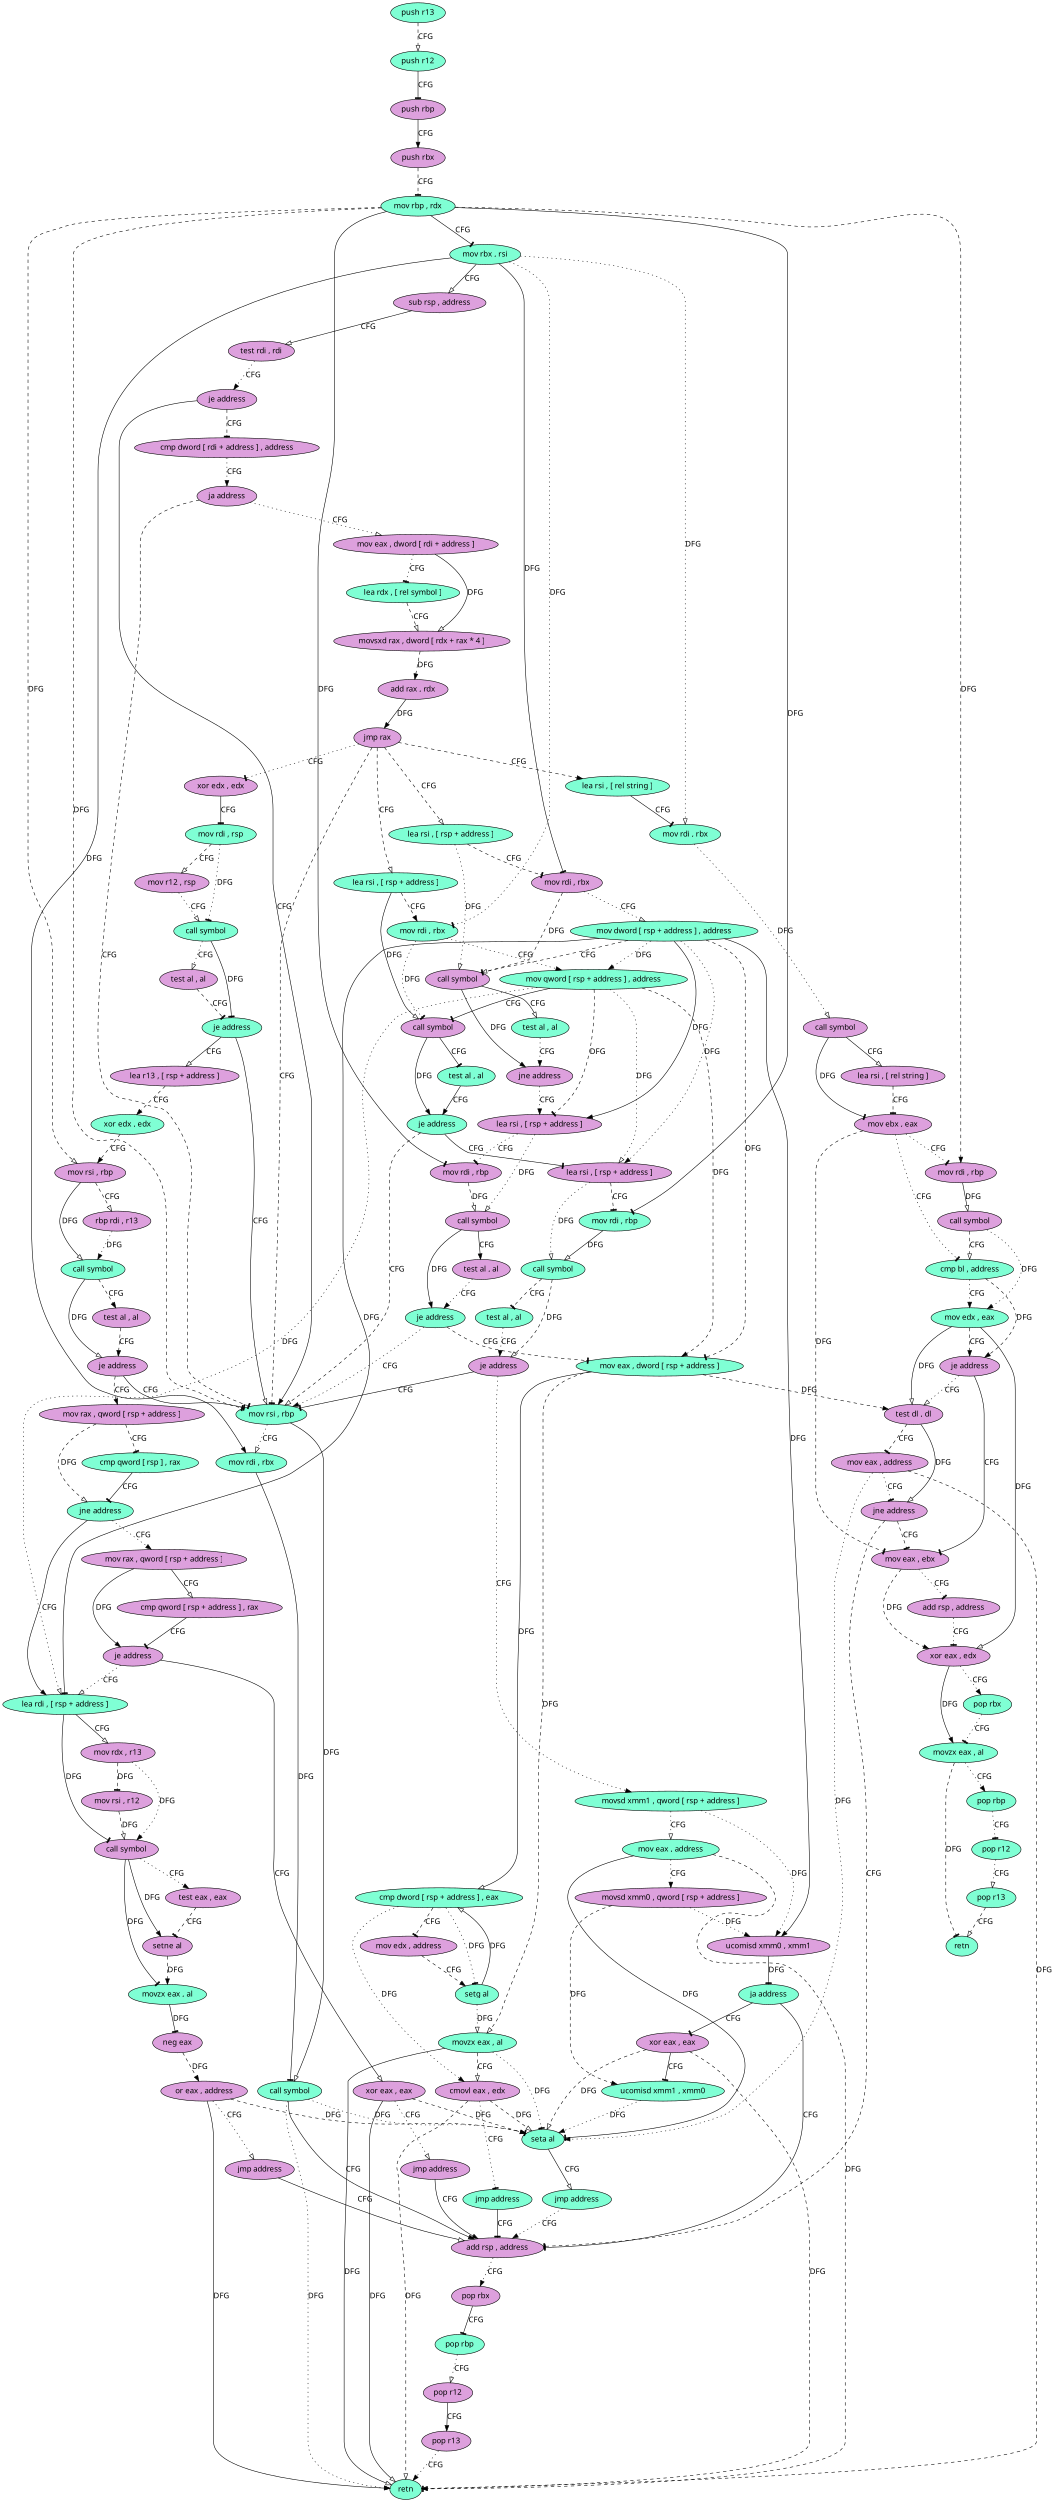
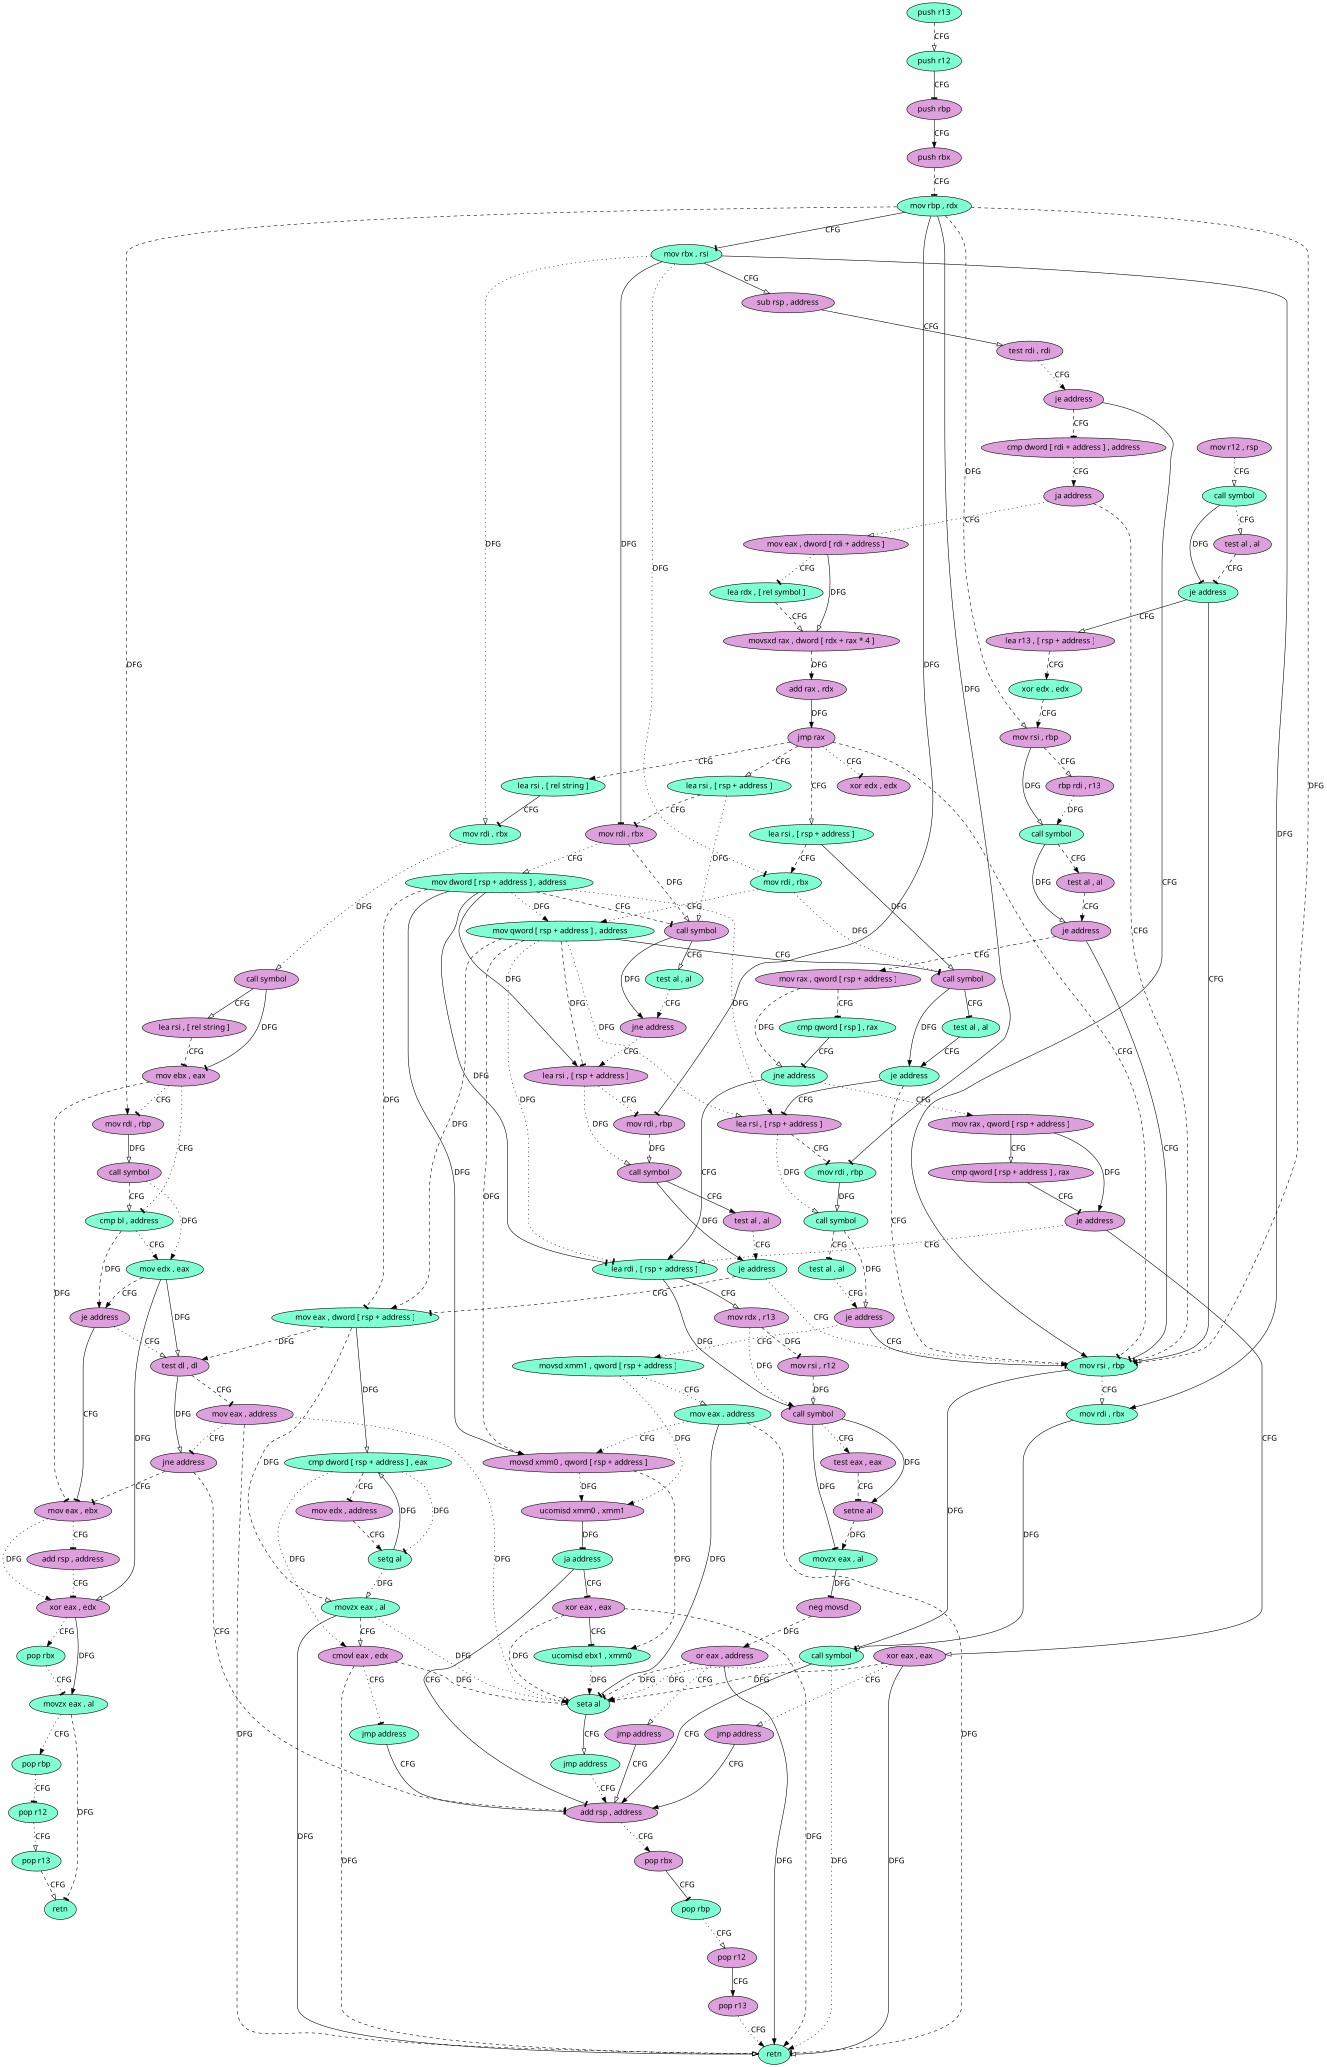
(221, 834) -> none
none -> (484, 1196)
(260, 1353) -> (526, 1121)
(790, 1426) -> (453, 1177)
(885, 1615) -> (3, 1558)
(177, 2043) -> (829, 1608)
(663, 2091) -> (592, 1656)
